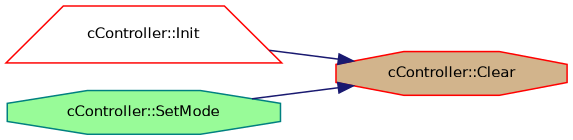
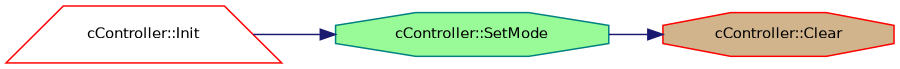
(304, 55) -> (287, 34)
